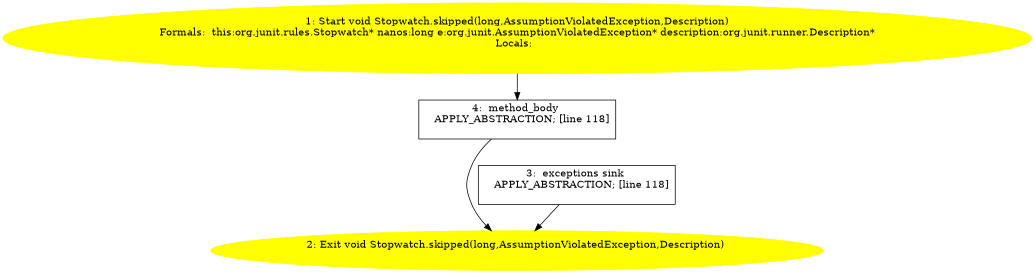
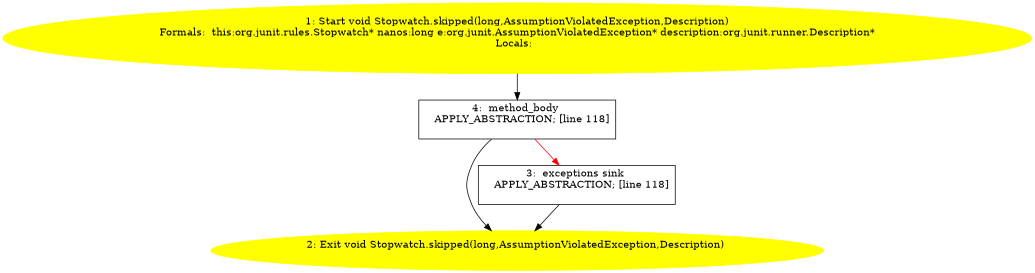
none -> (544, 149)
